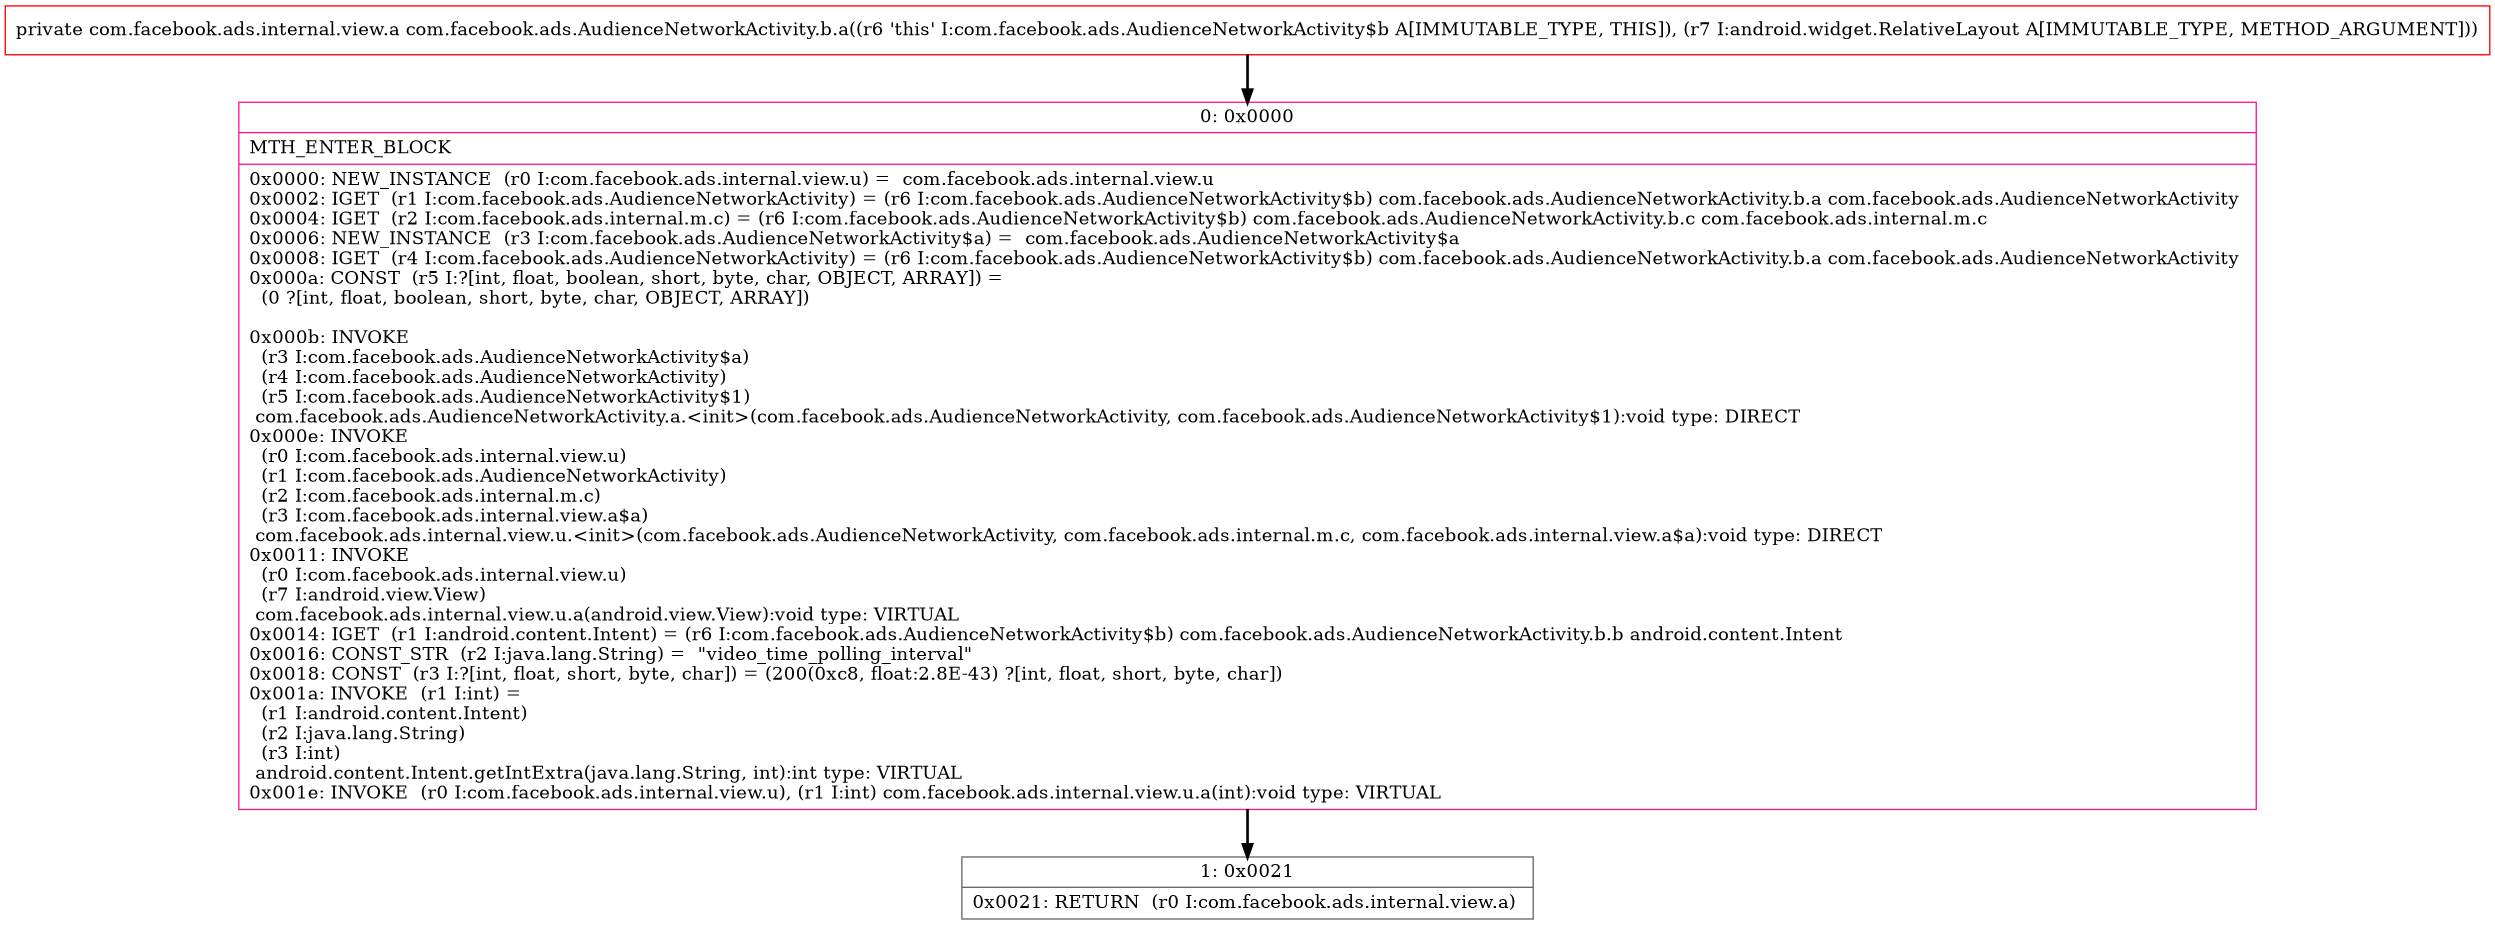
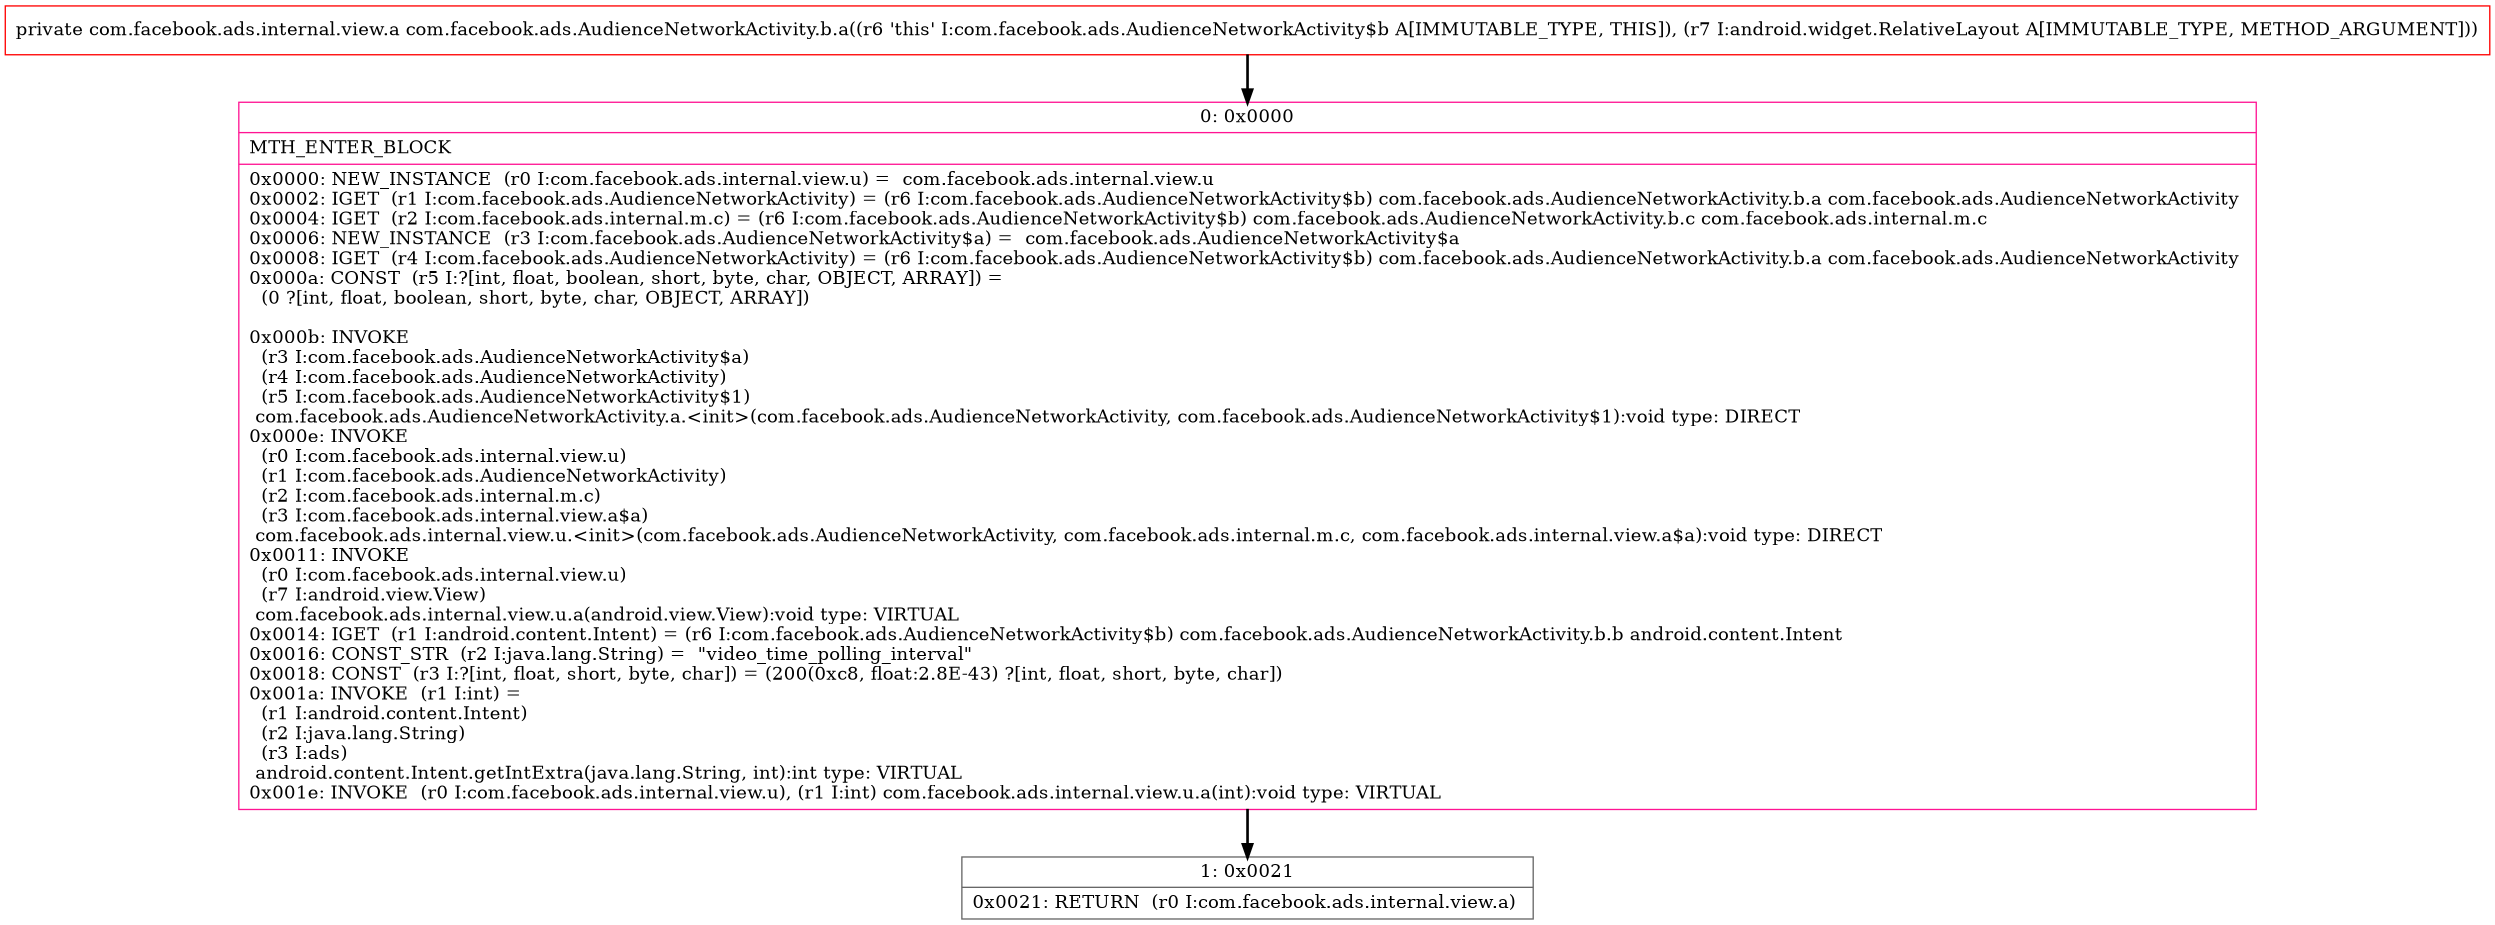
(296, 753) -> (299, 753)
